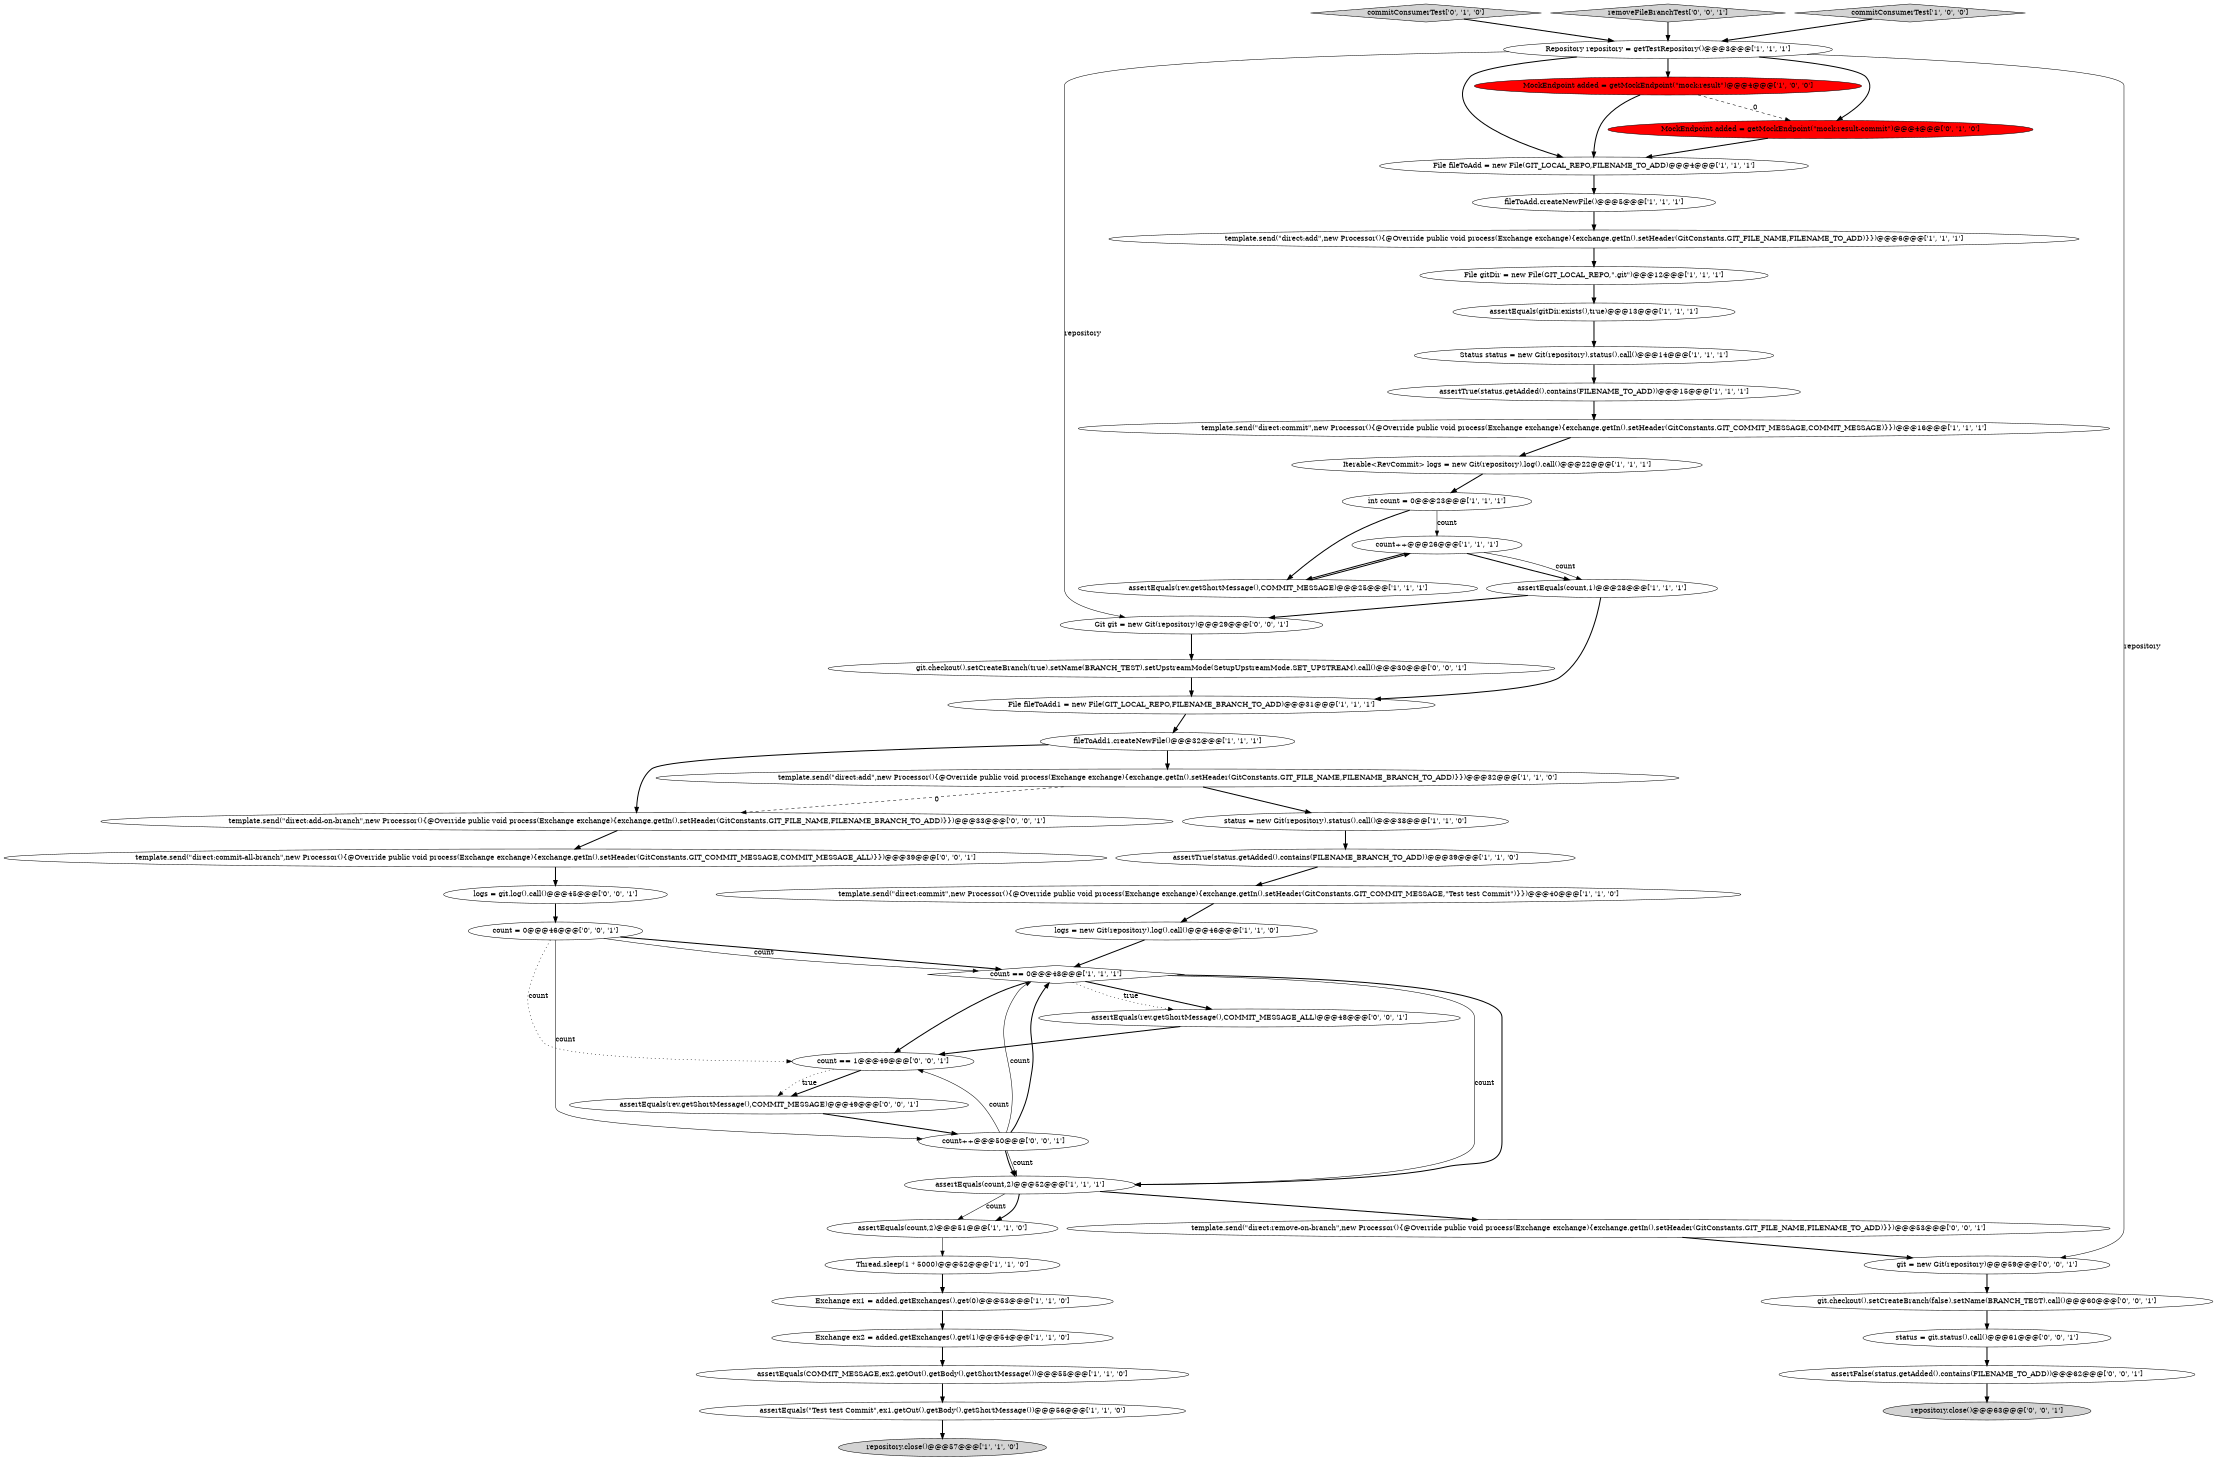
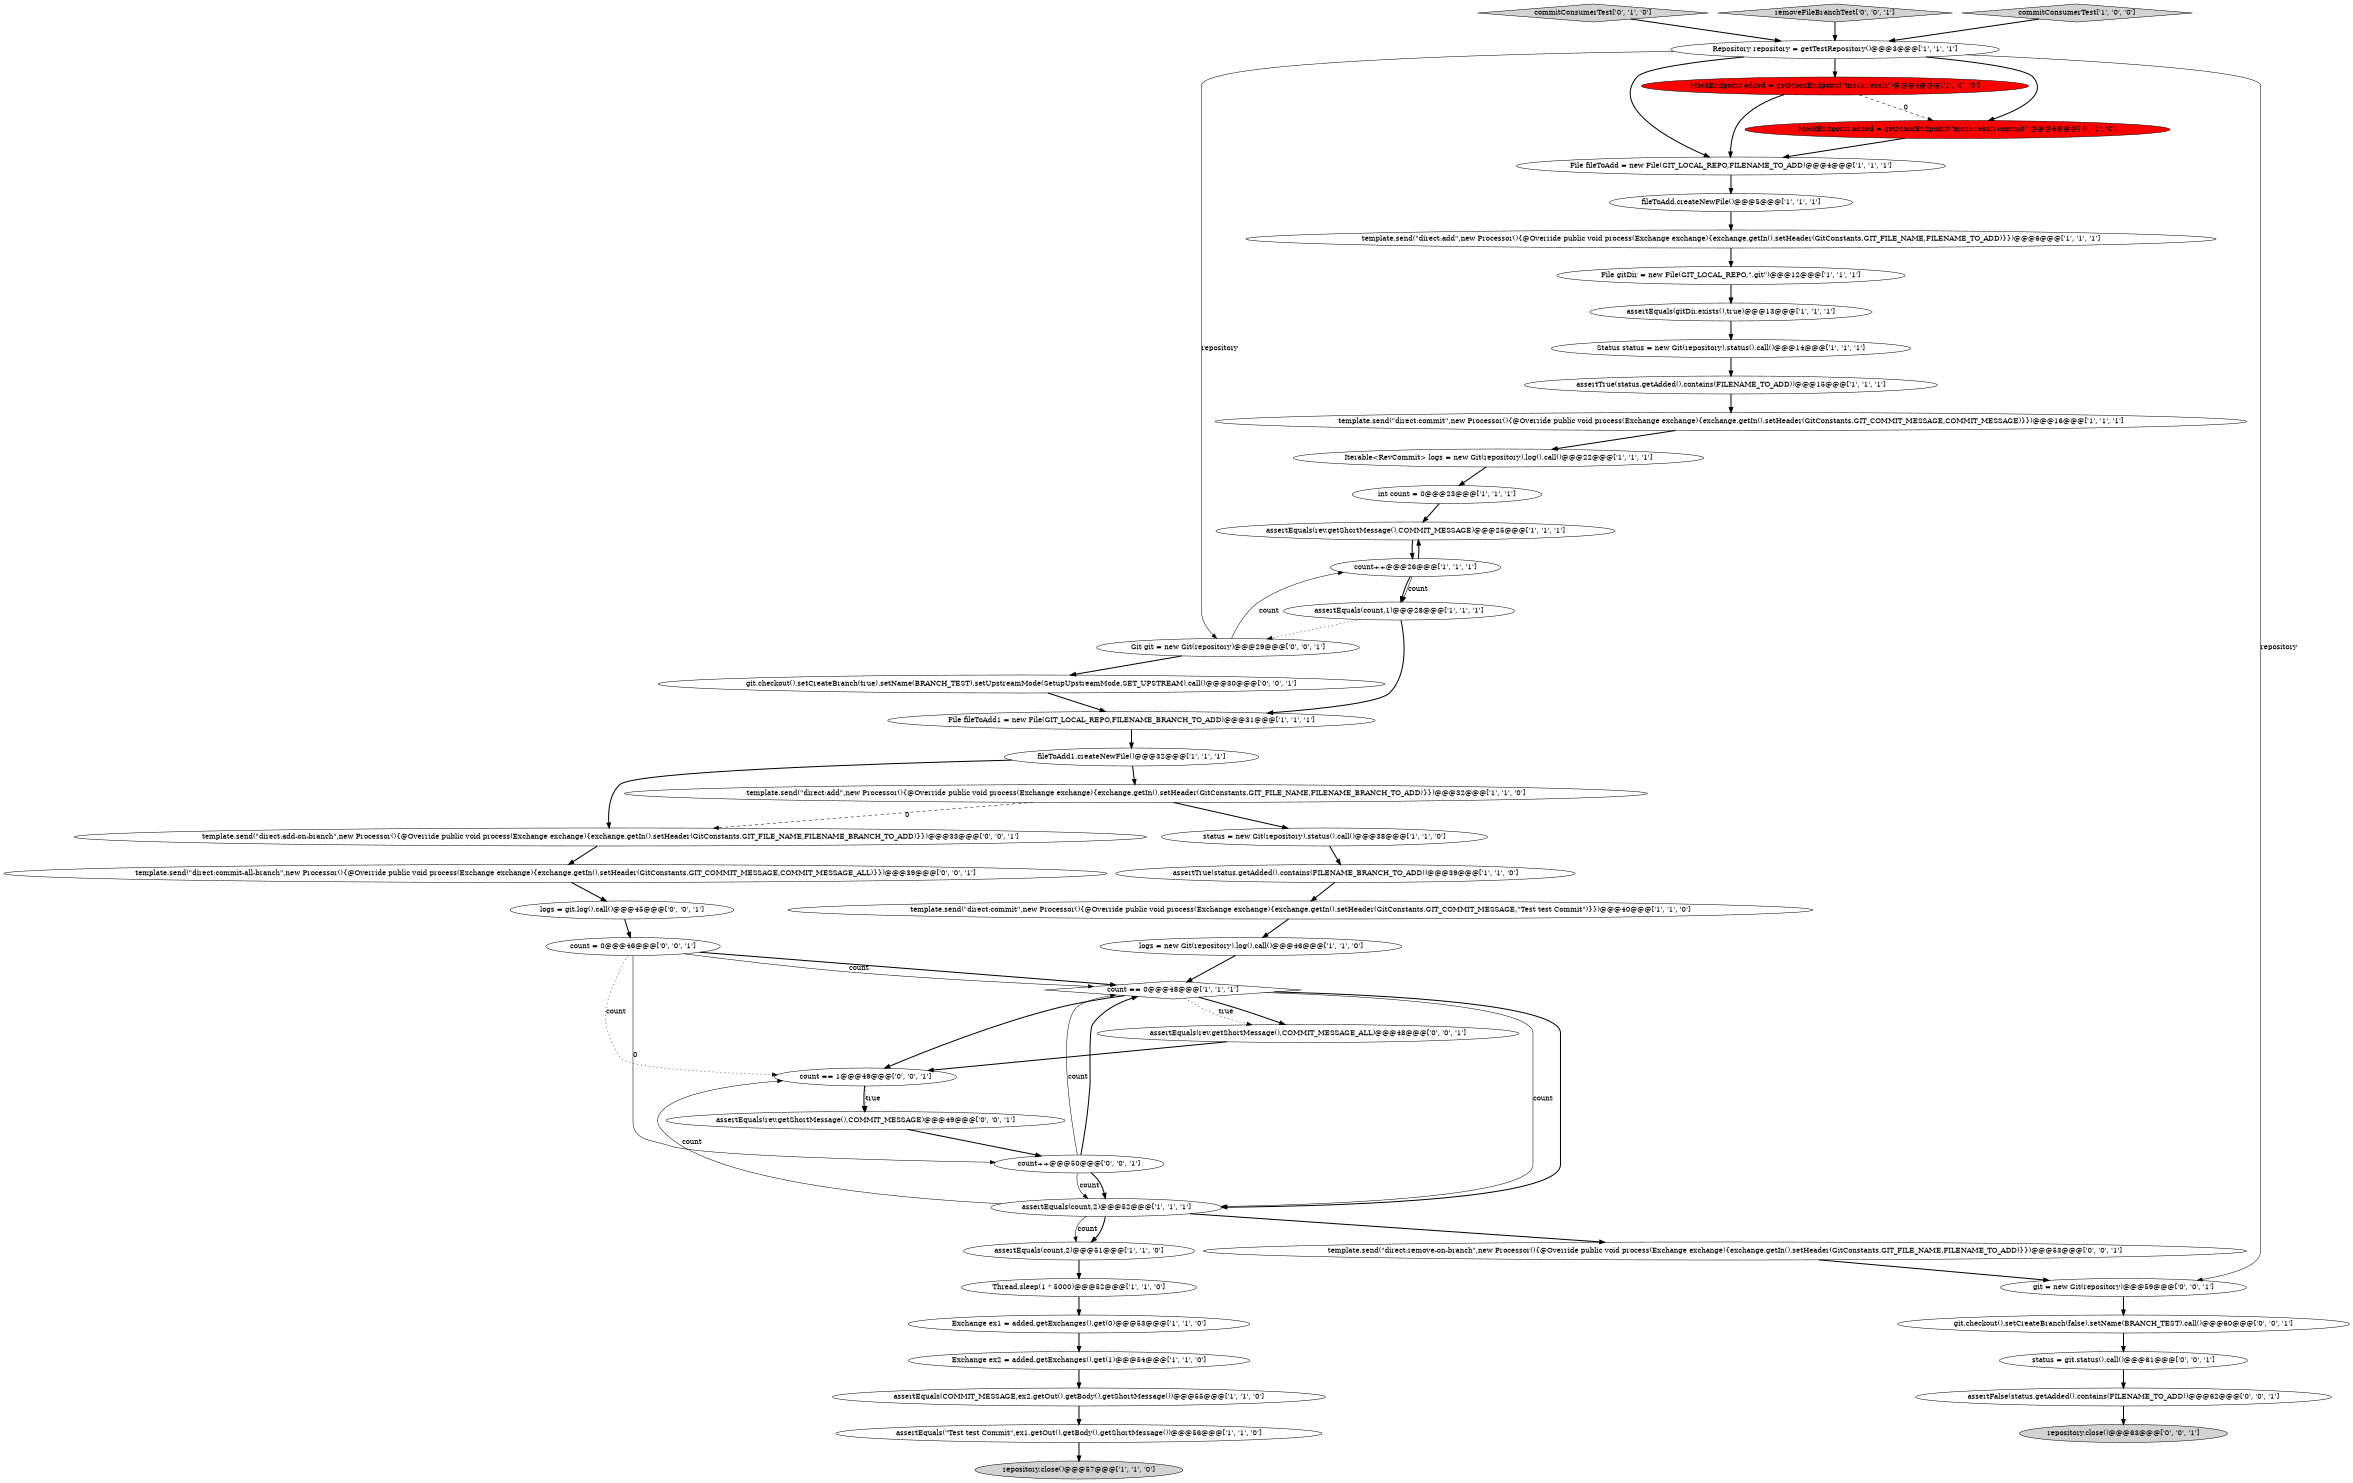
(1437, 521) -> (1276, 592)
(1401, 606) -> (1316, 629)
(566, 1040) -> (636, 1055)
(969, 1093) -> (756, 1173)
(942, 1244) -> (1079, 1267)
